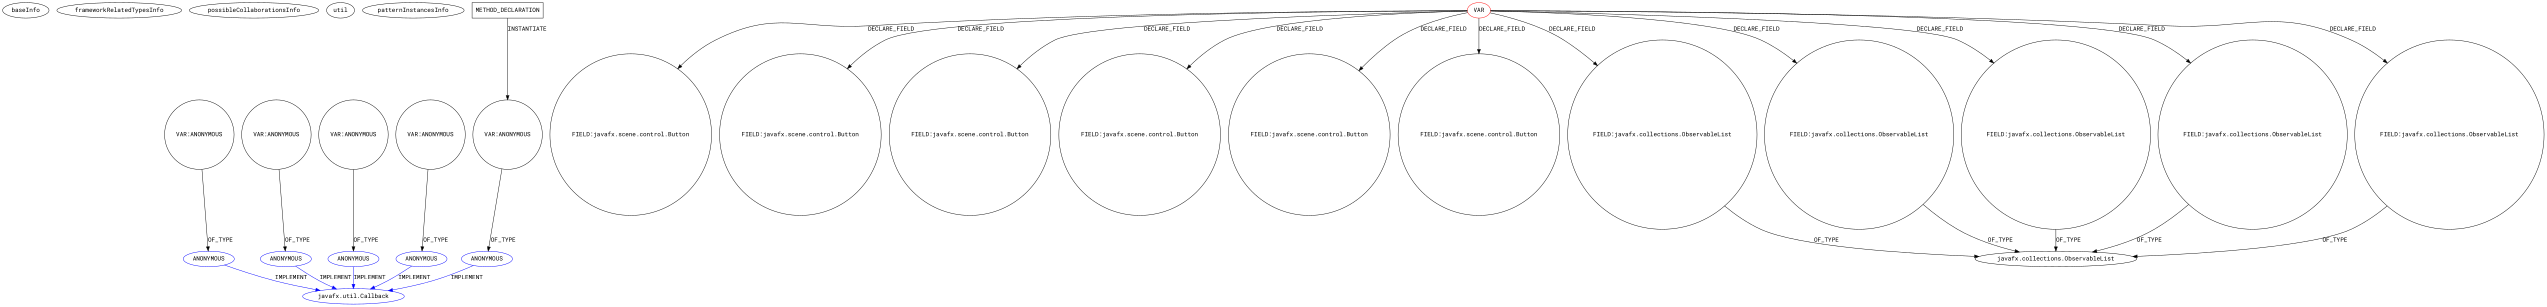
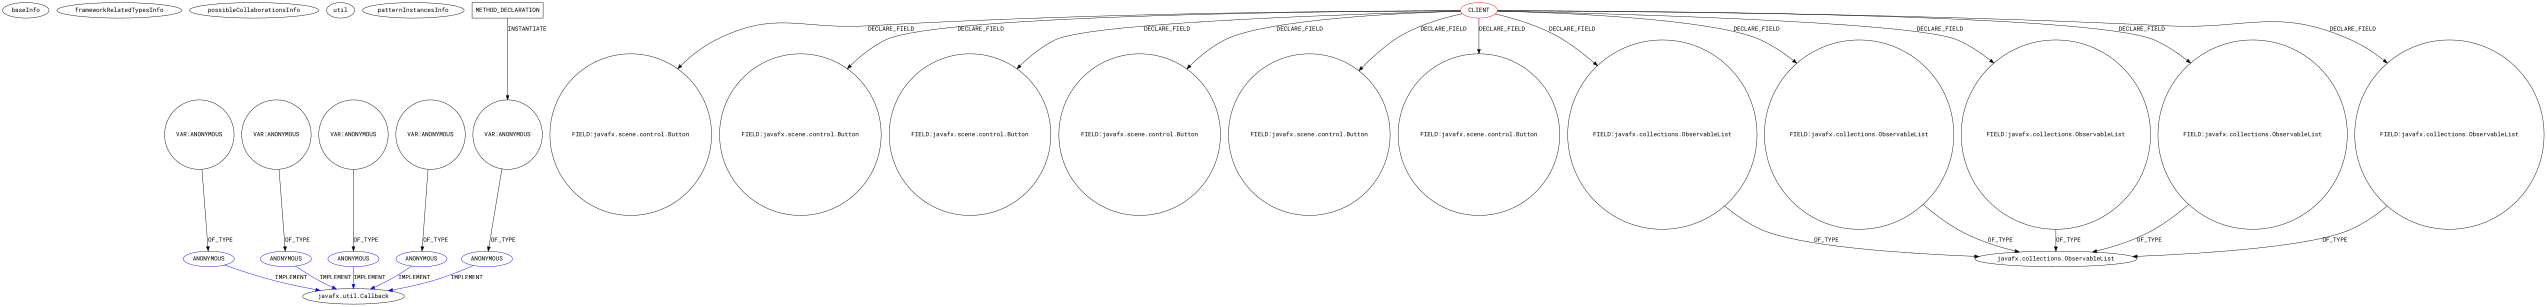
(1479, 10) -> (1479, 10)
(353, 296) -> (353, 296)
